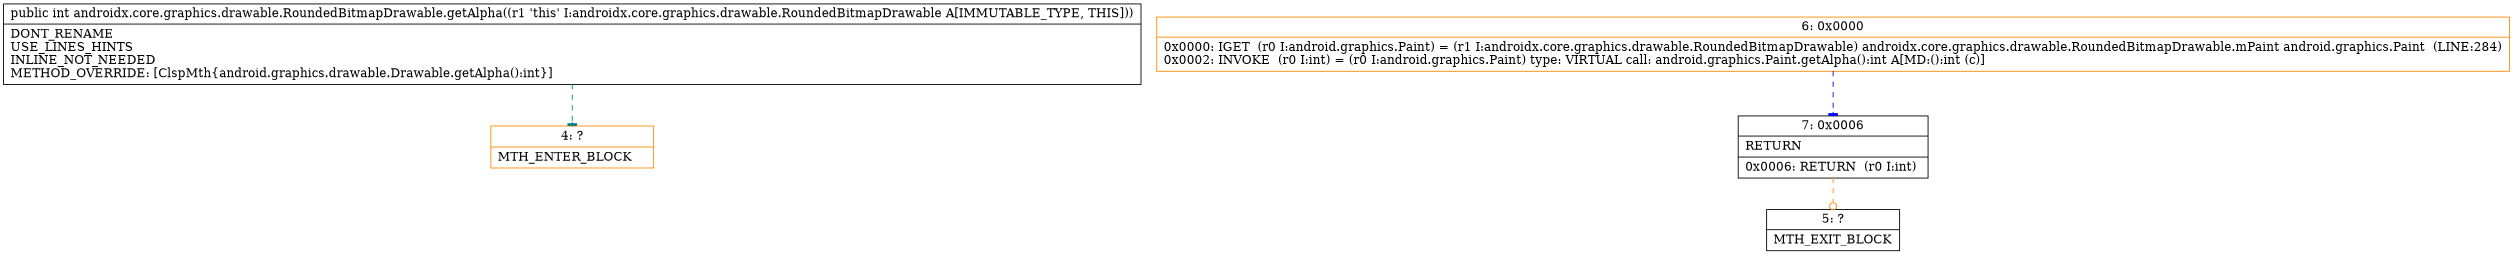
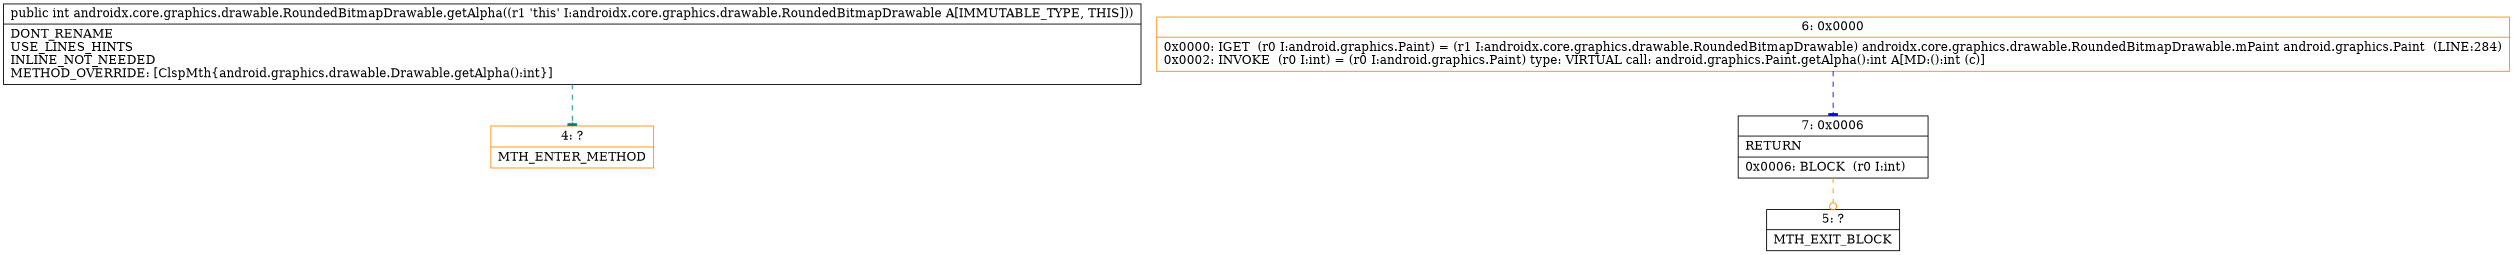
(565, 157) -> (572, 157)
(1833, 167) -> (1827, 167)
